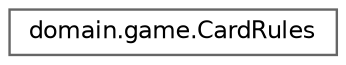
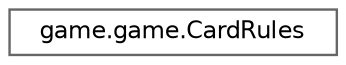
(173, 32) -> (173, 32)
